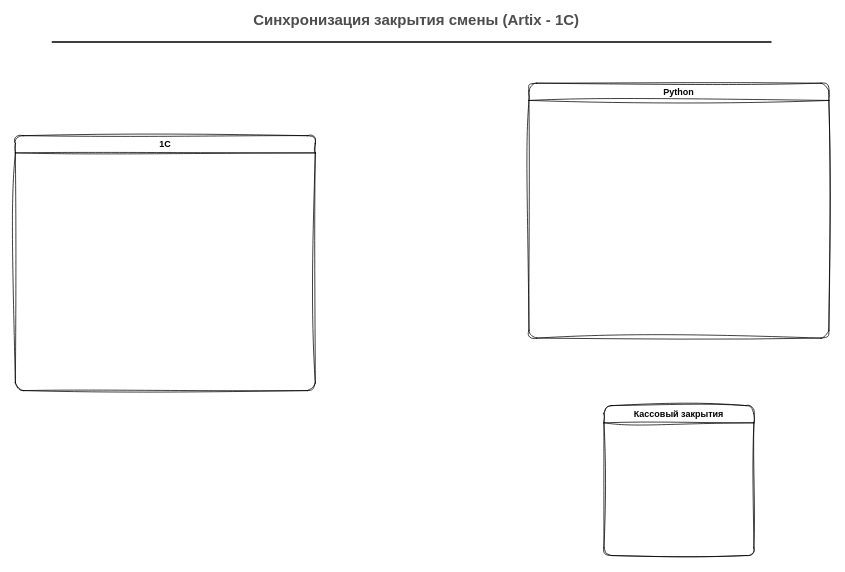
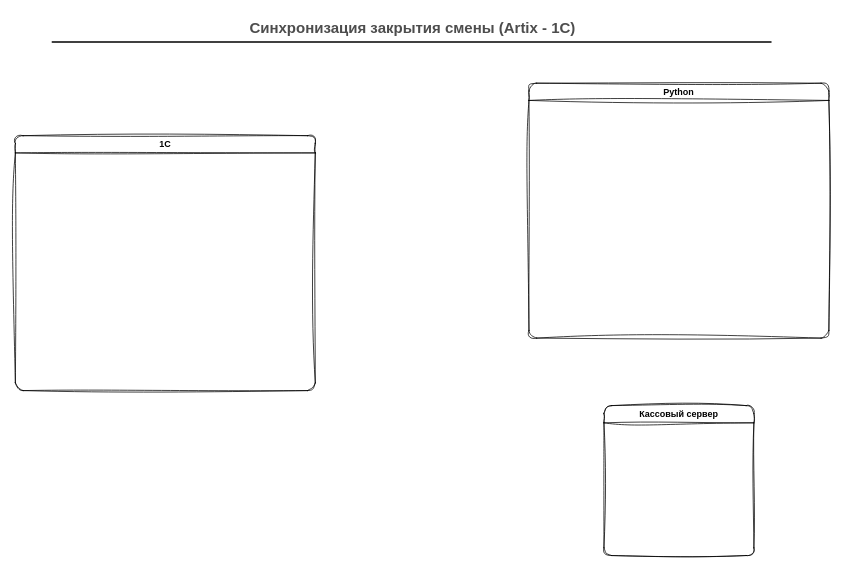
(416, 19) -> (413, 27)
(679, 414) -> (679, 414)
